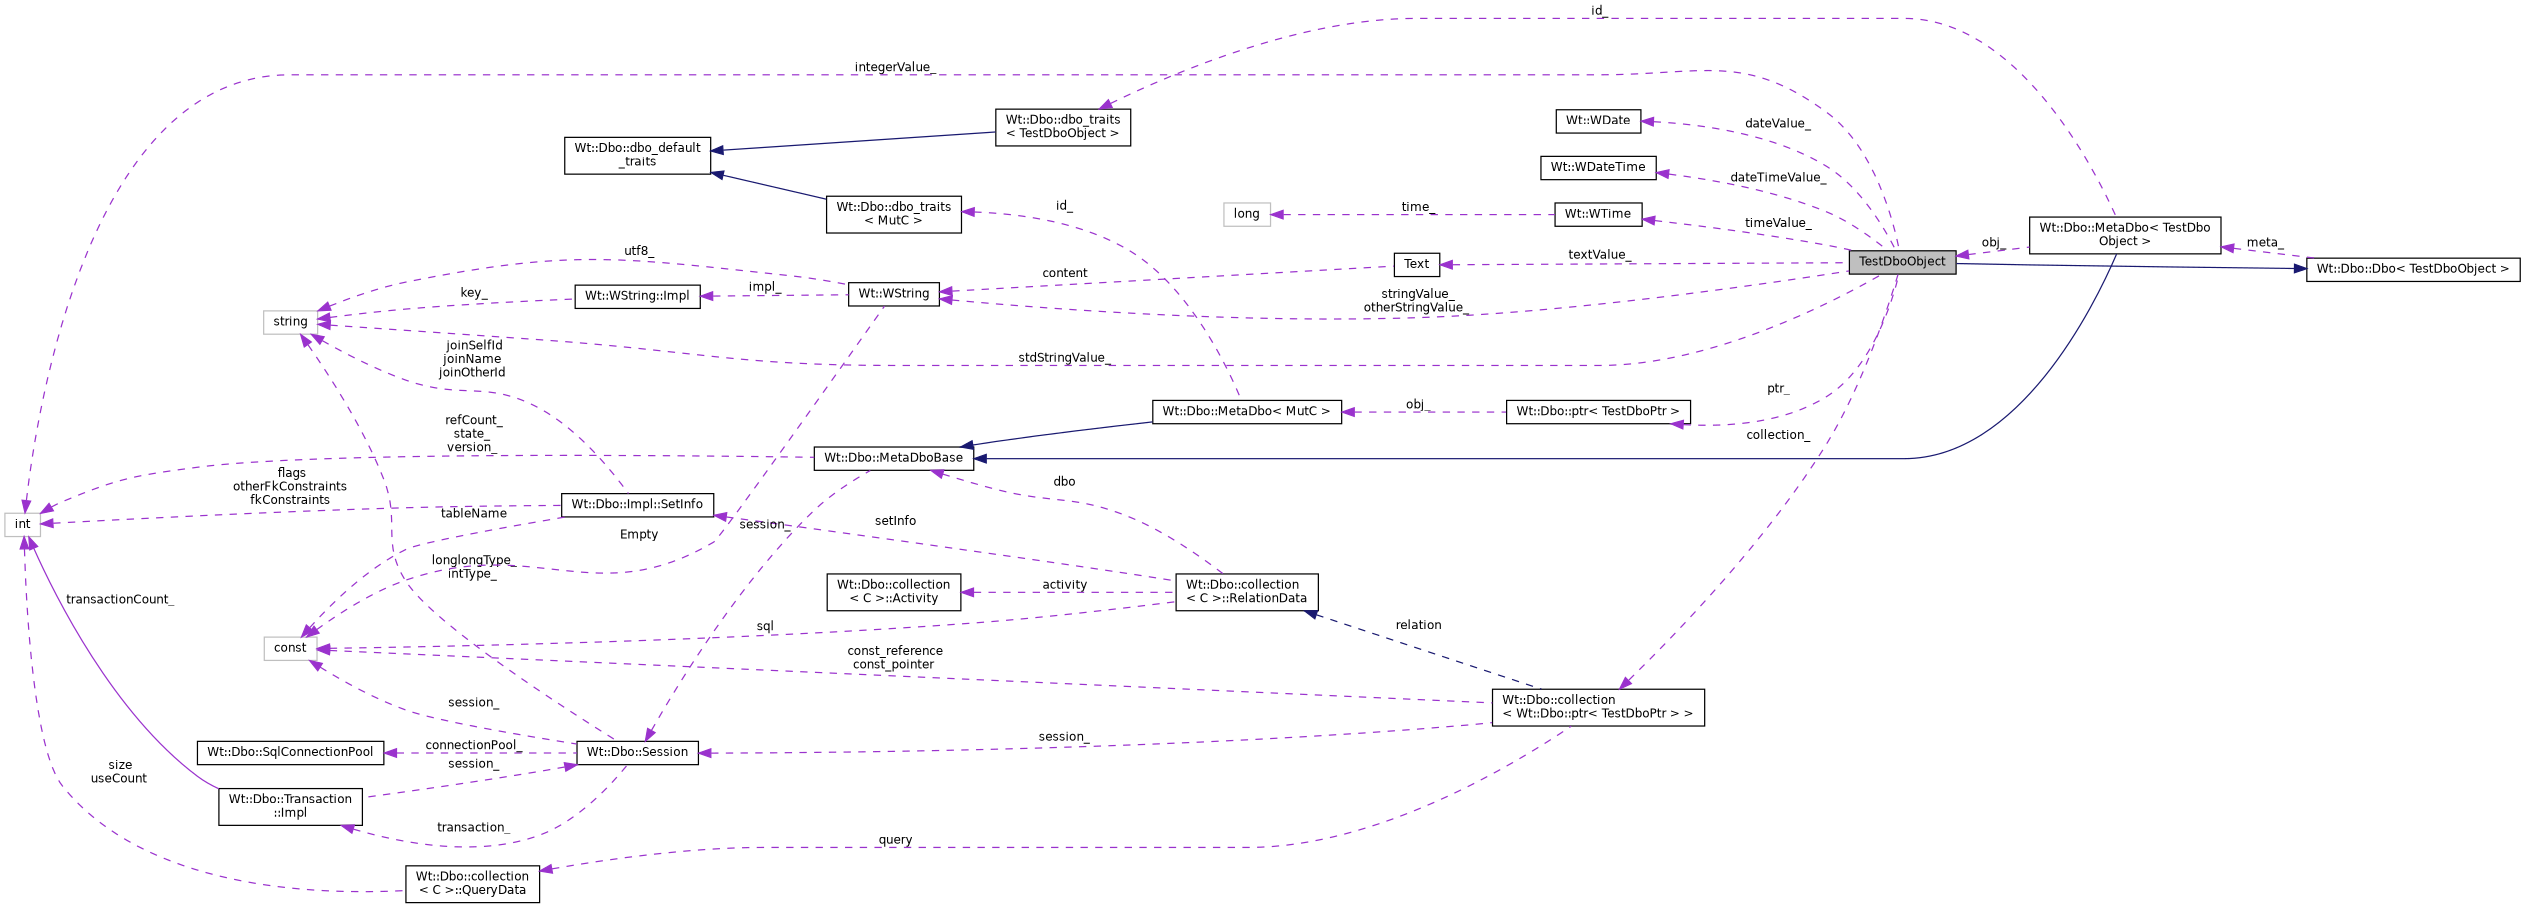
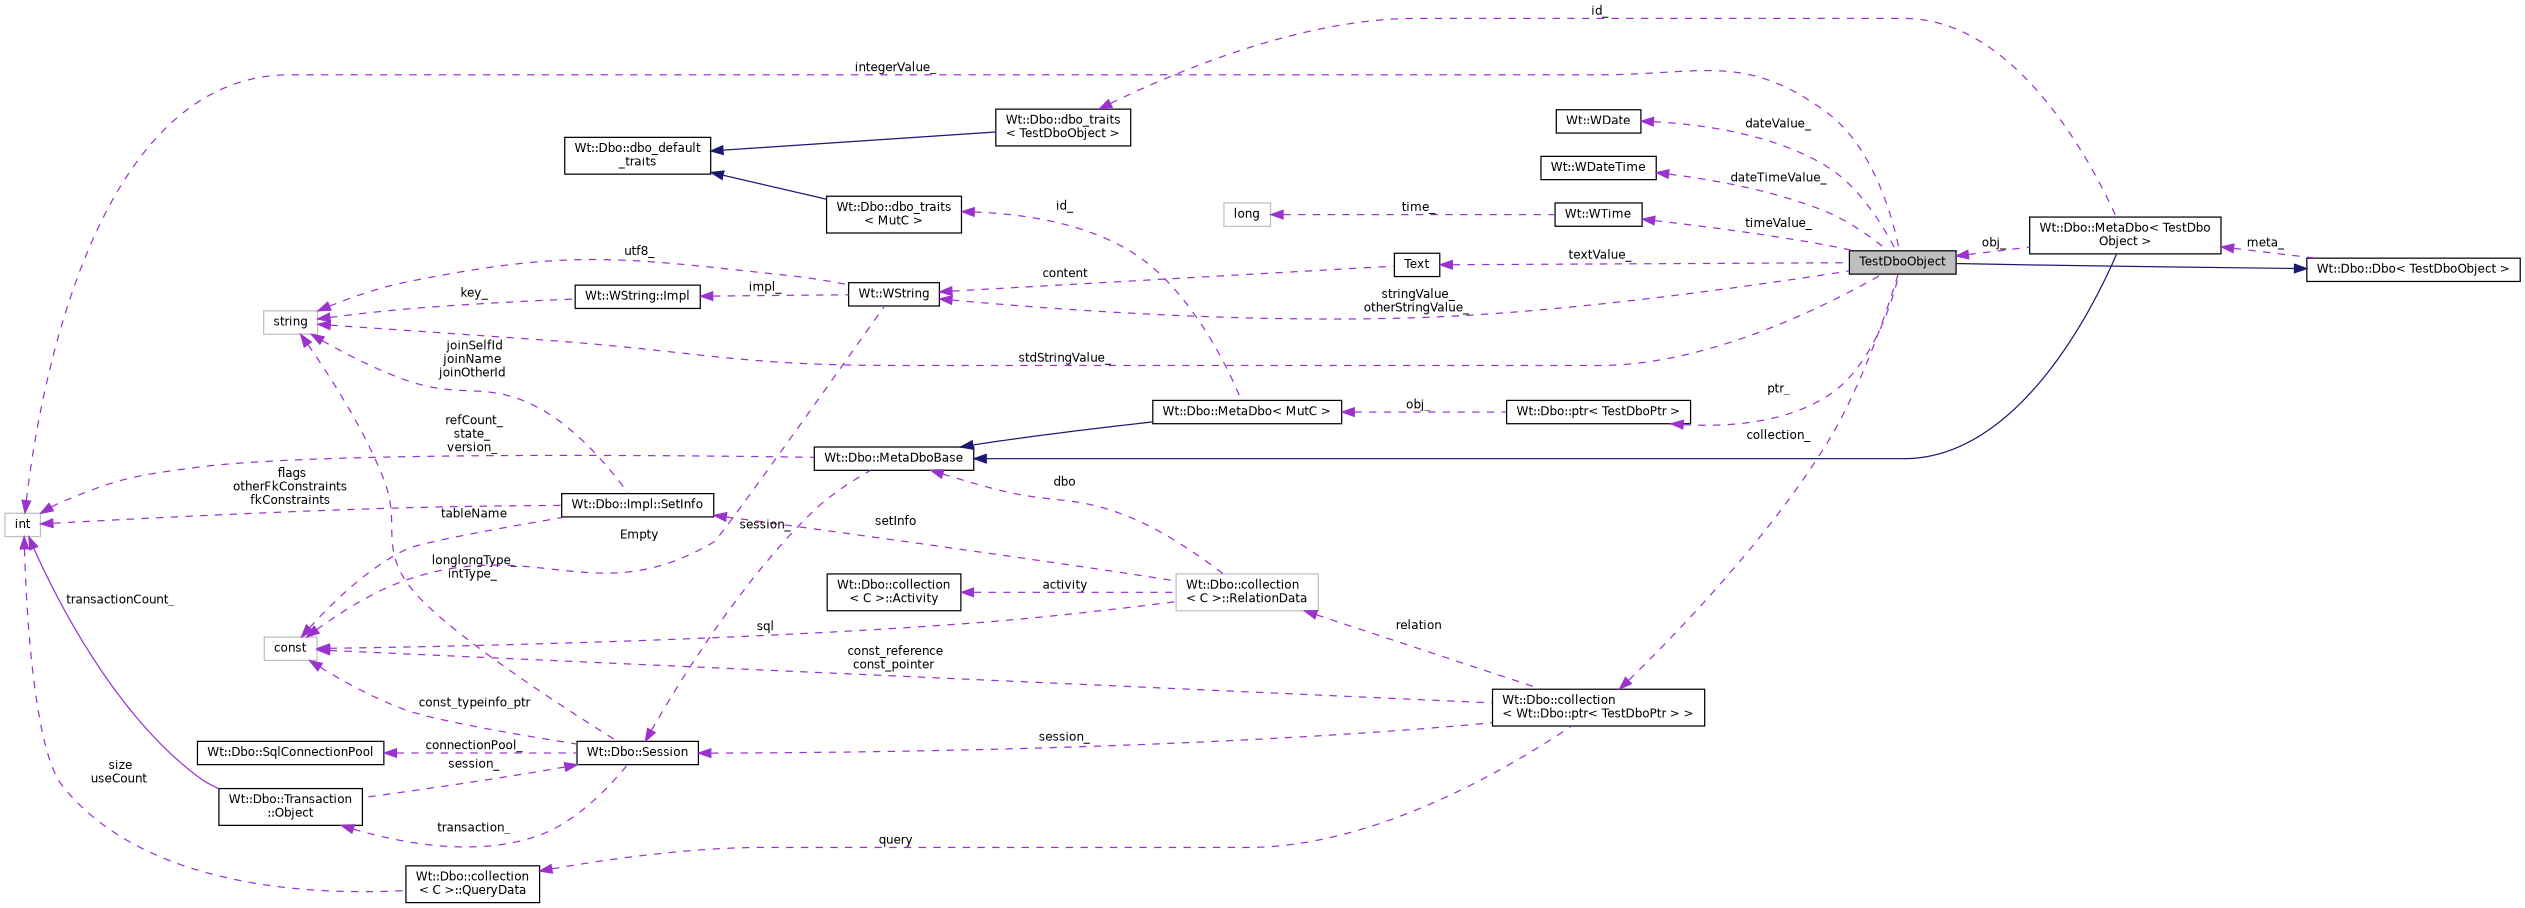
(1247, 592) -> (1247, 592)
(1429, 652) -> (1429, 652)
(473, 703) -> (473, 703)
(291, 807) -> (291, 807)
